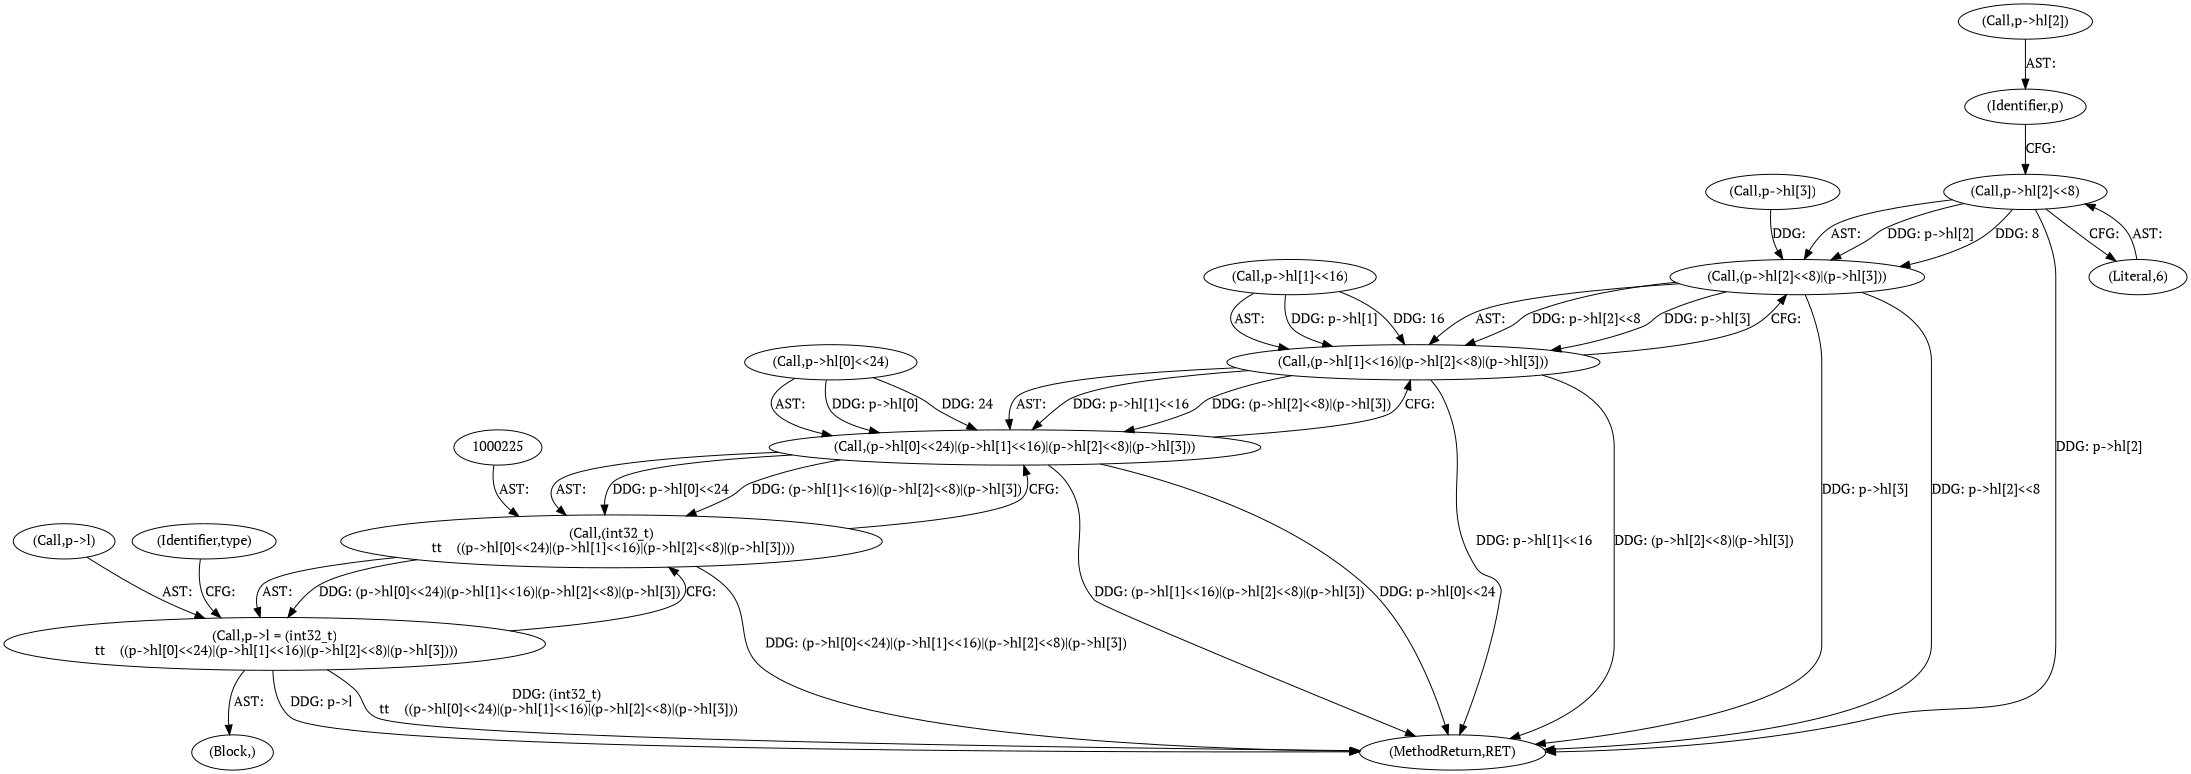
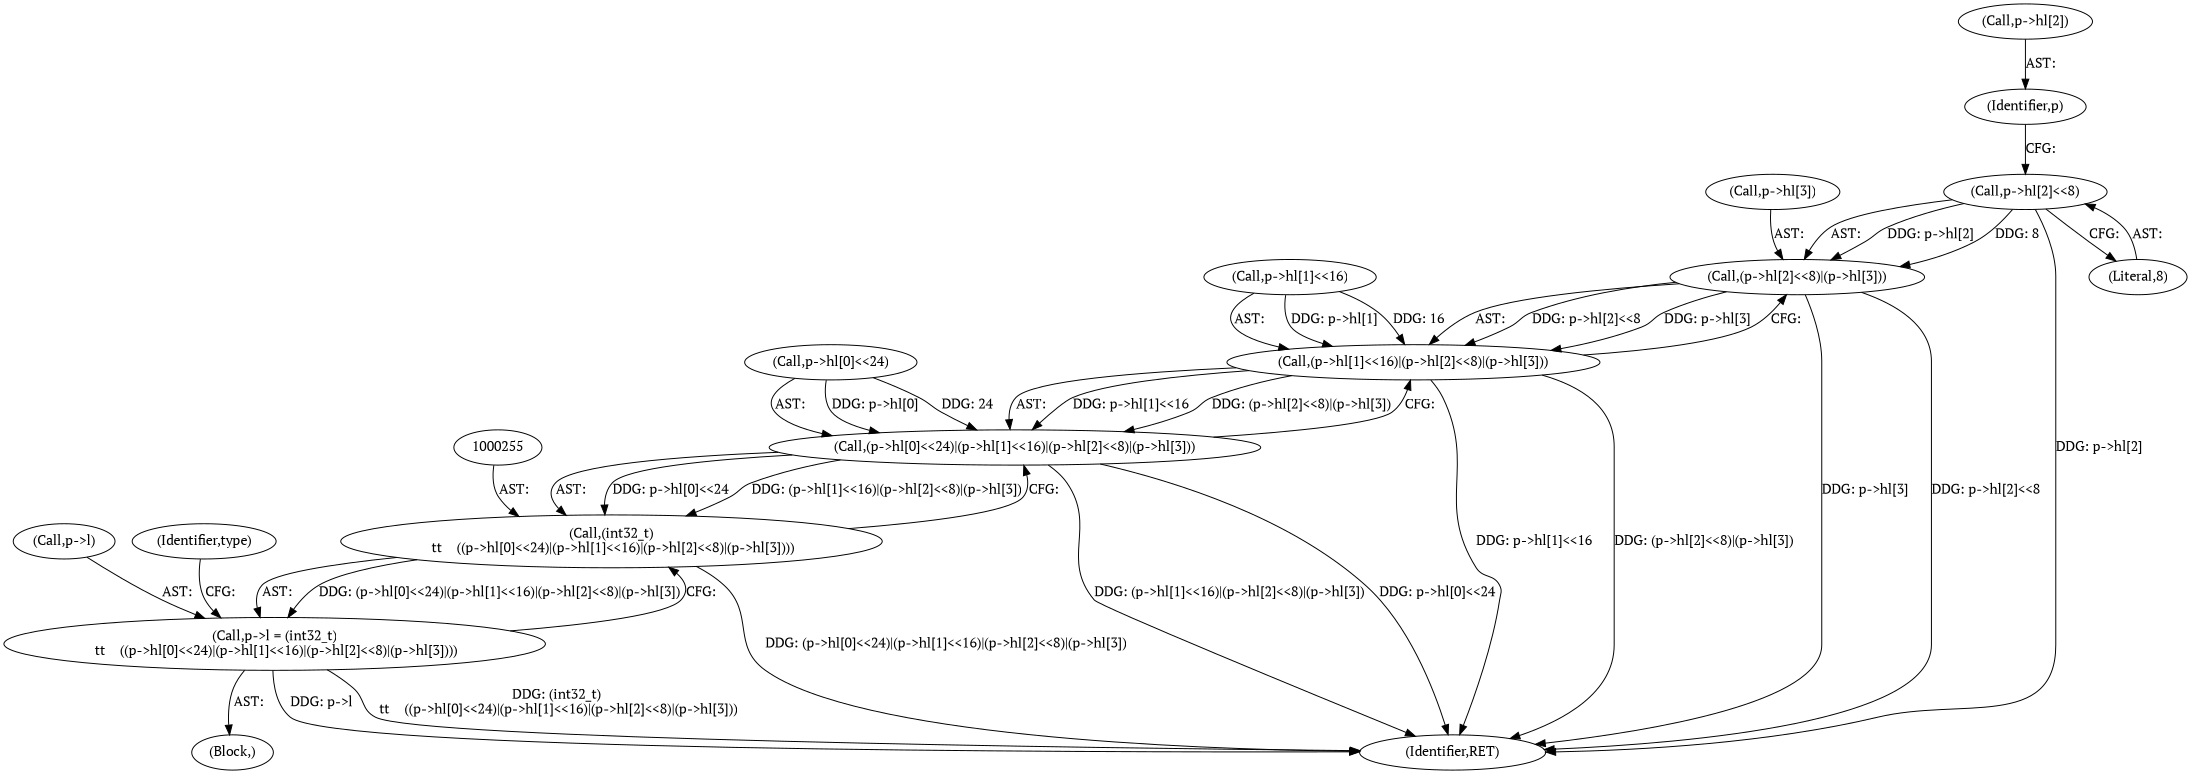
(1791, 235) -> (1791, 235)
(2138, 277) -> (2138, 277)
(498, 447) -> (498, 447)
(1453, 752) -> (1453, 752)
